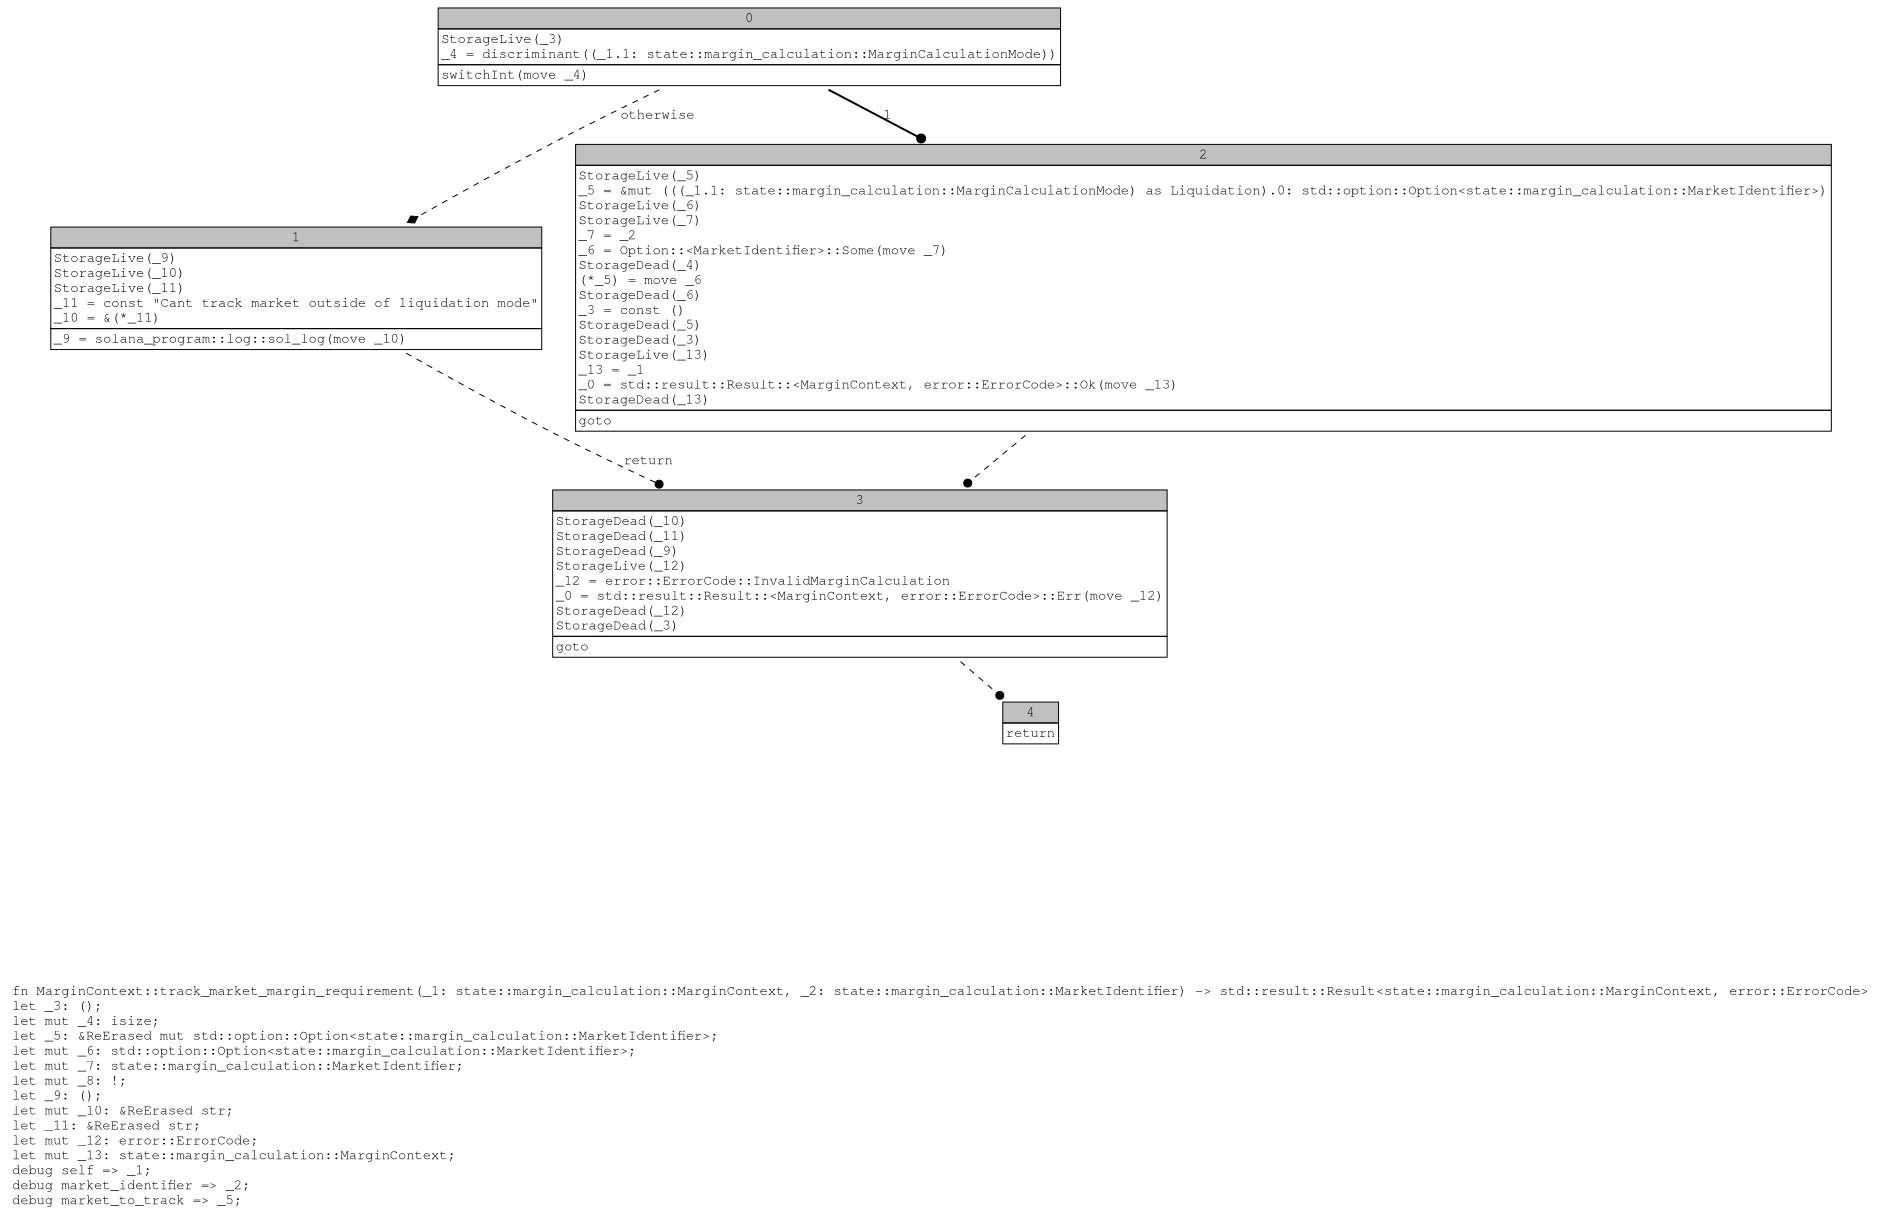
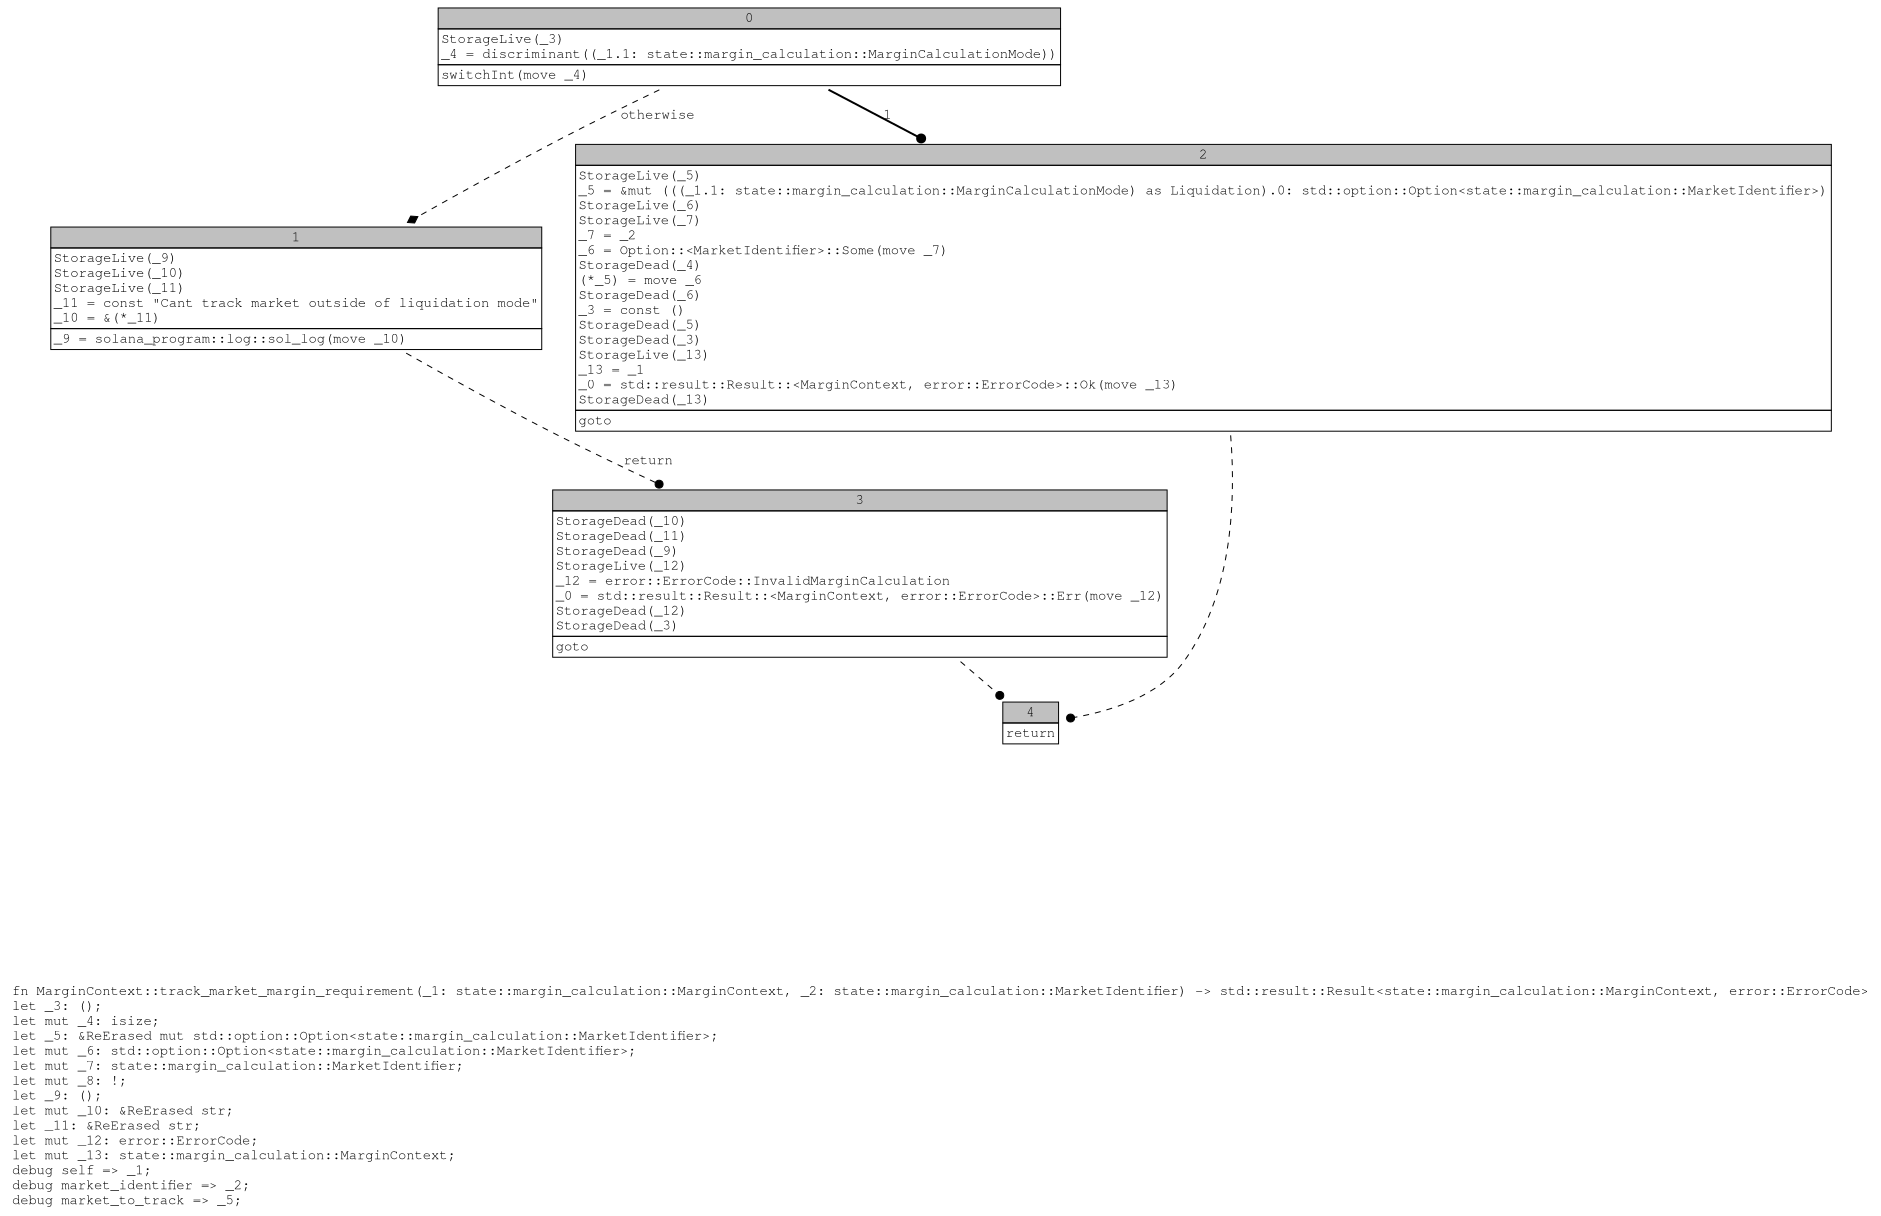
(998, 458) -> (1210, 613)
